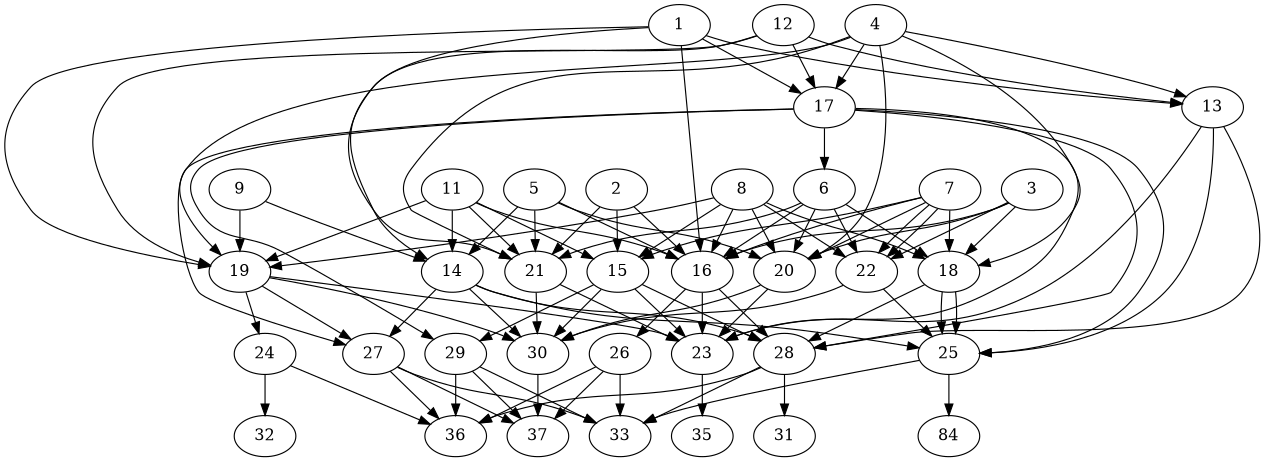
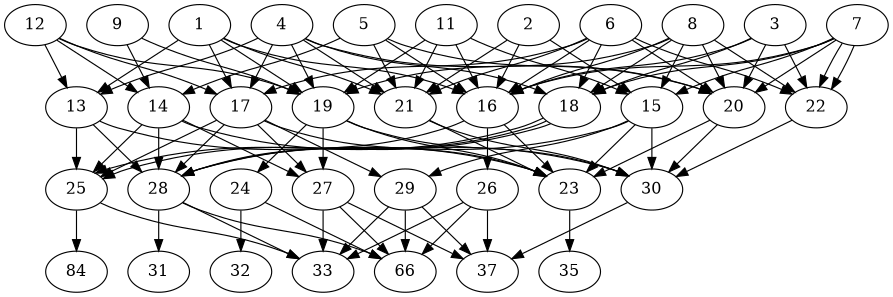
(824, 143) -> (432, 66)
(452, 223) -> none
(904, 309) -> none
(456, 436) -> (405, 272)
